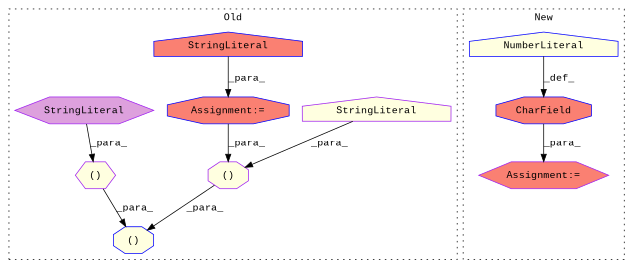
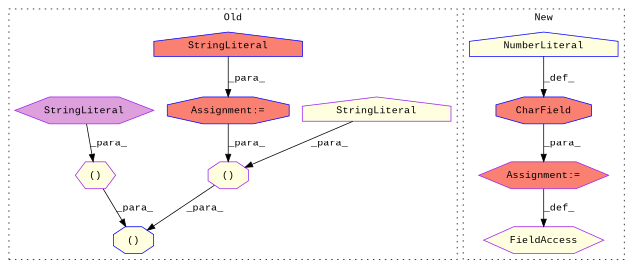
none -> (544, 240)
